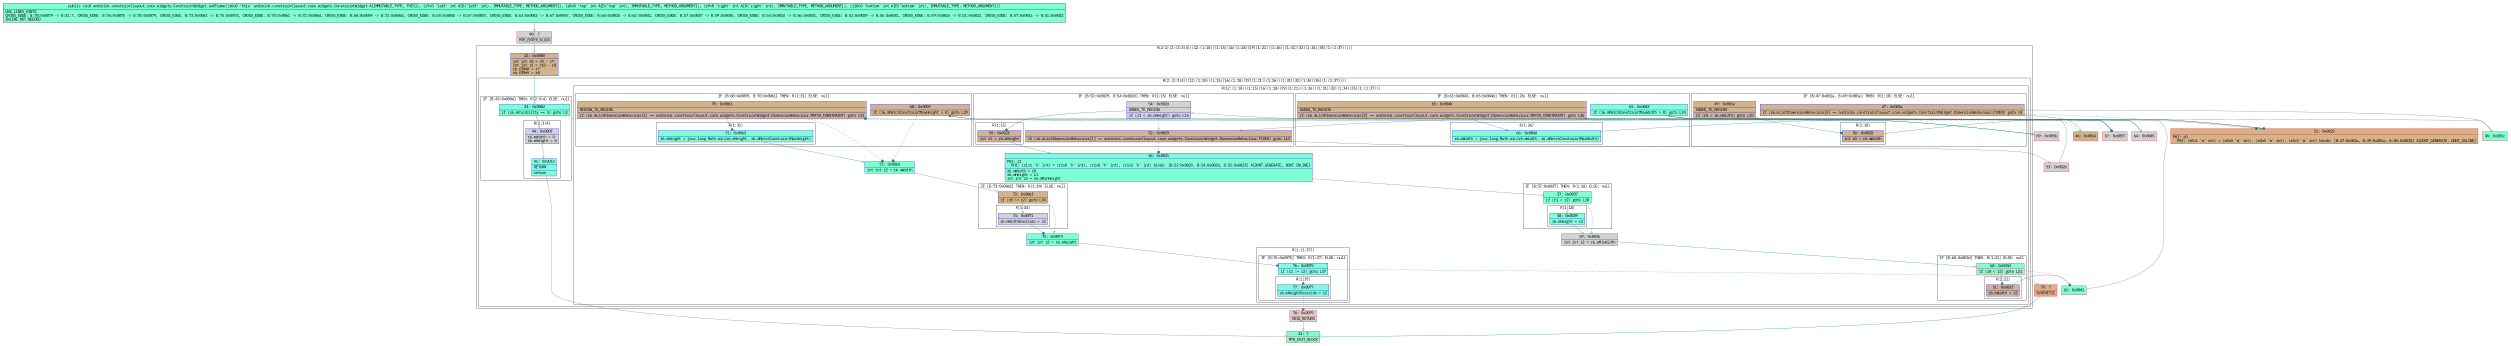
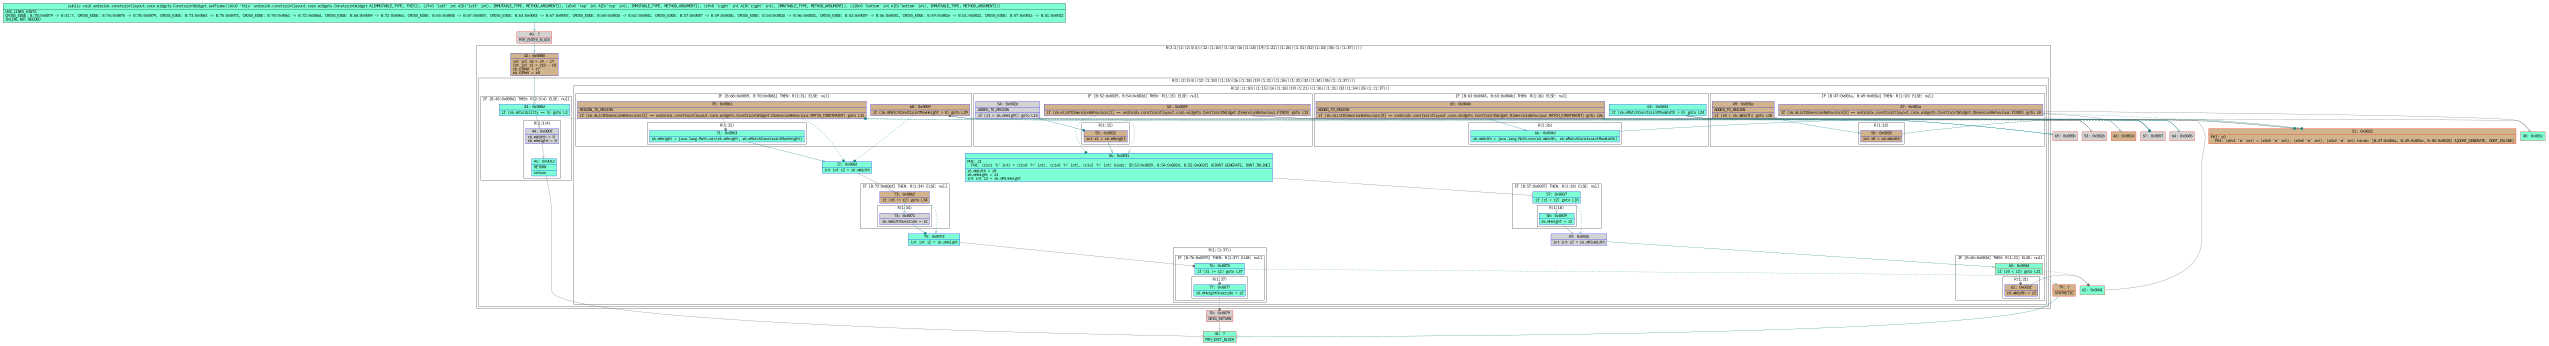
(1159, 123) -> (1101, 119)
(1798, 126) -> (1816, 126)
